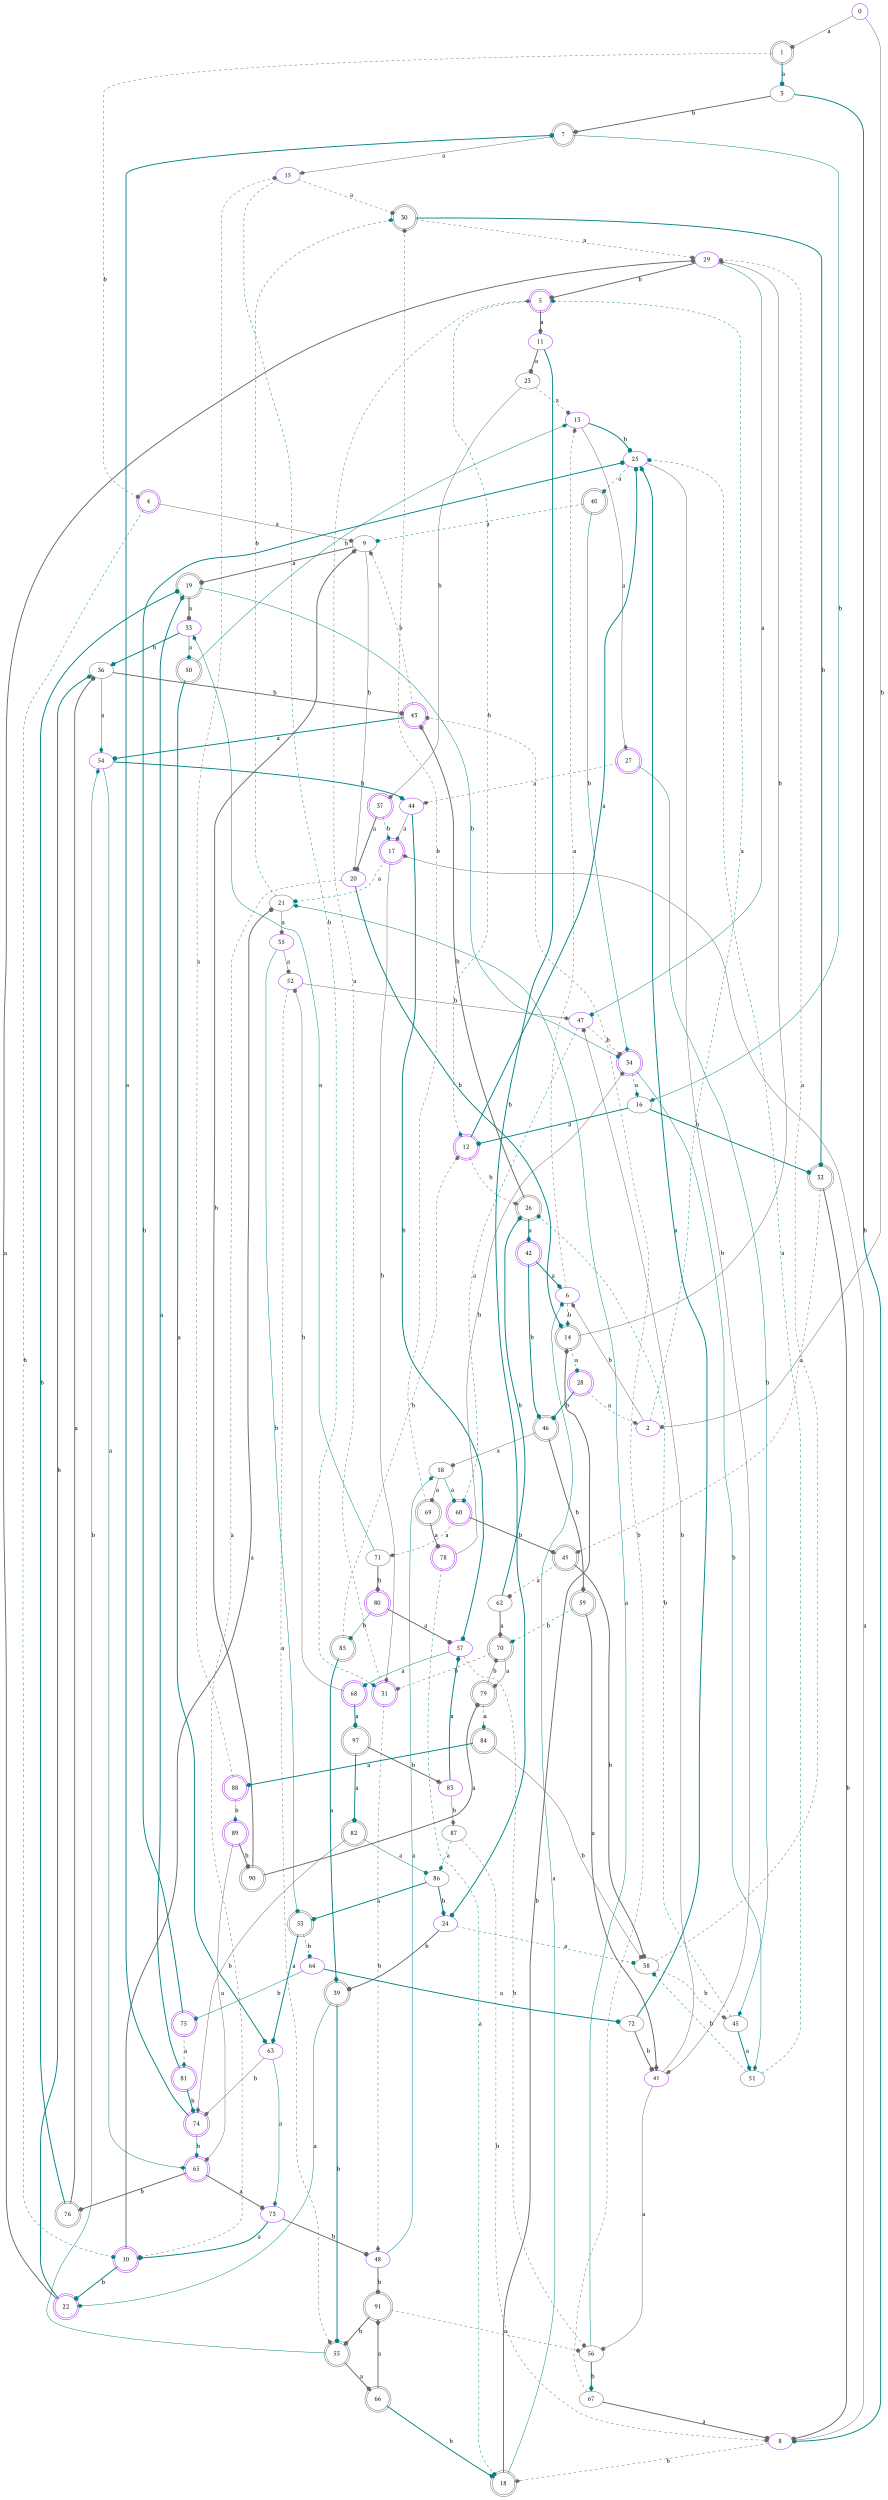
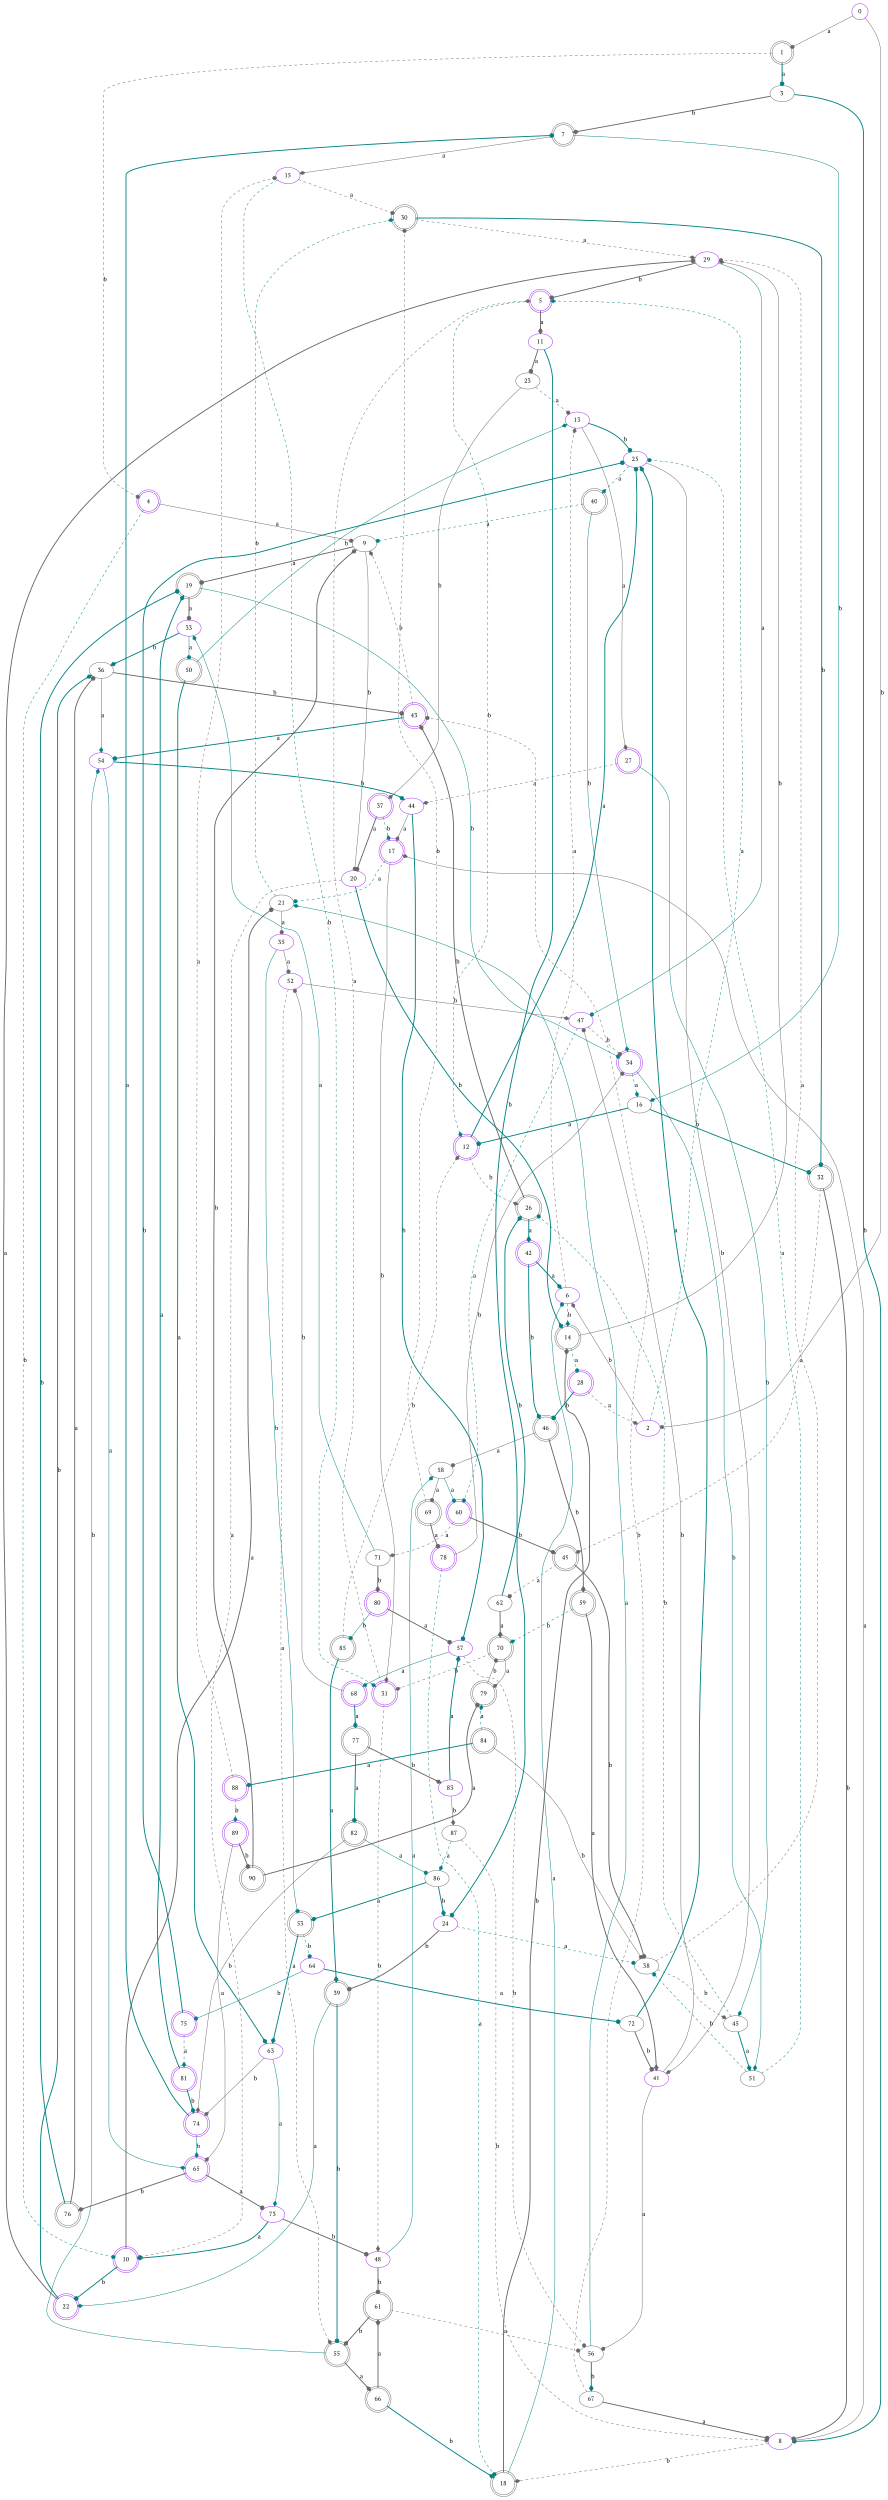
(484, 1714) -> (481, 1720)
(356, 1741) -> (356, 1741)
(378, 2307) -> (378, 2307)
